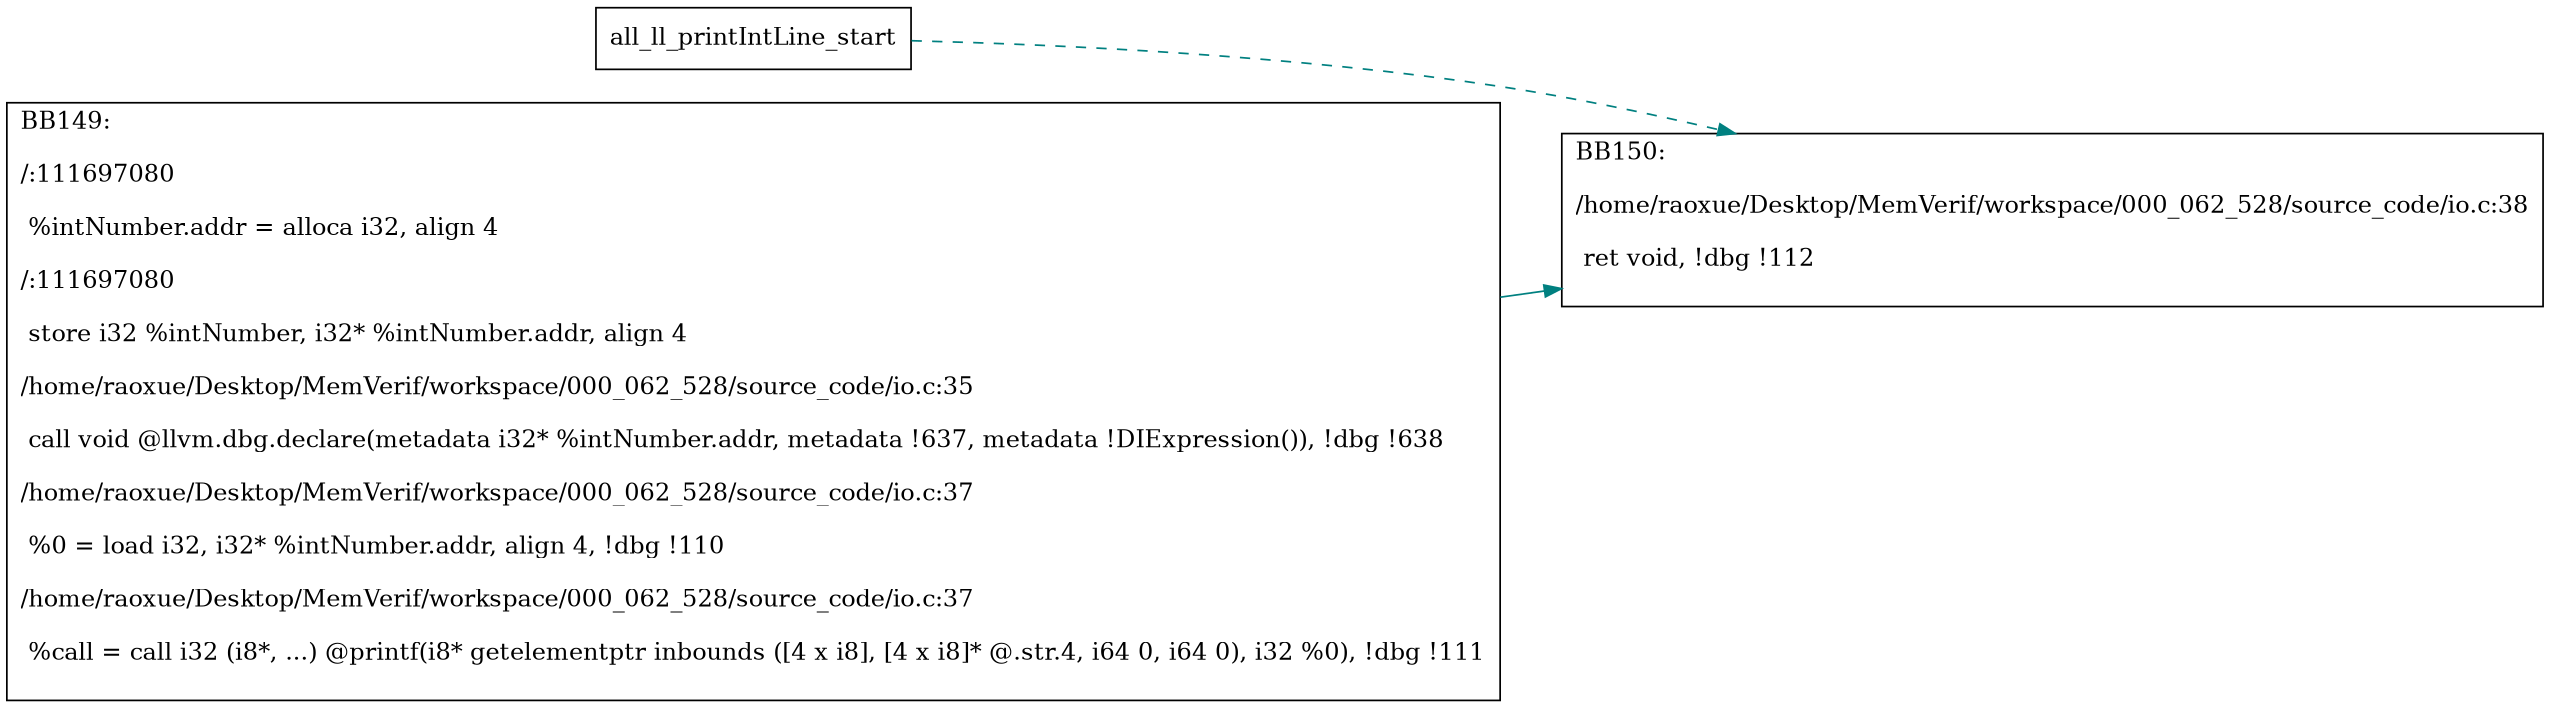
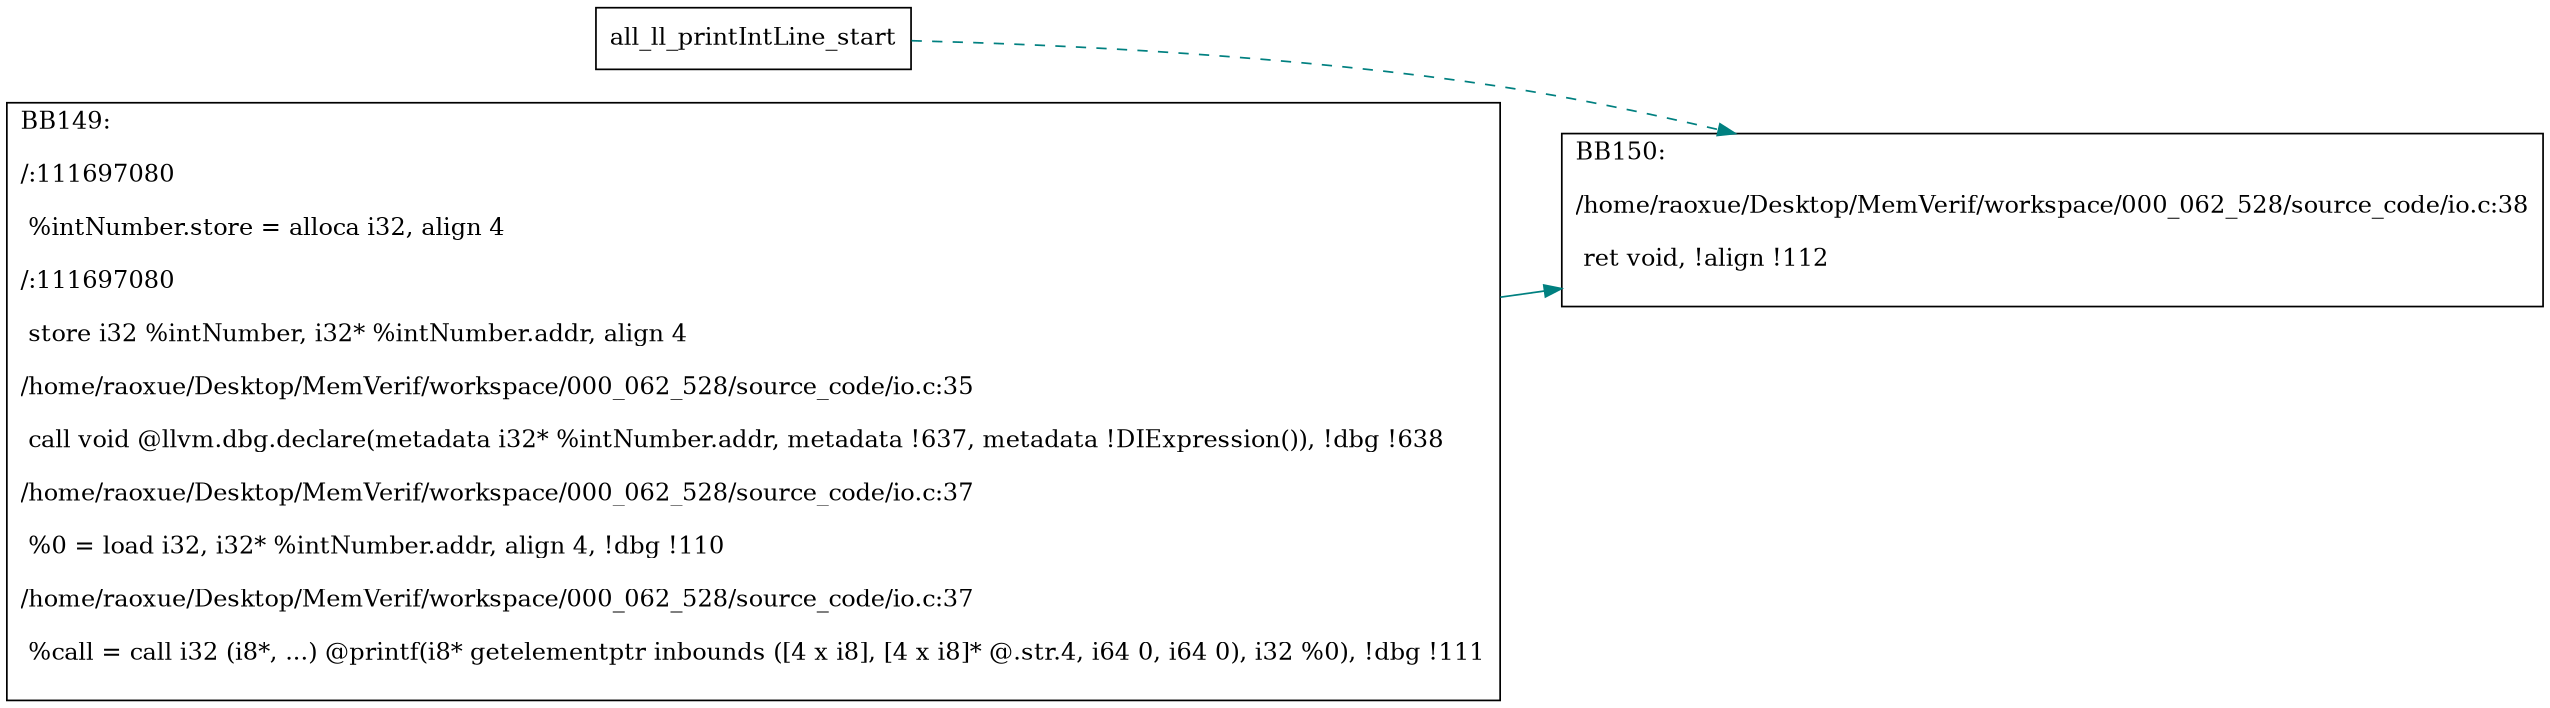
(260, 228) -> (263, 228)
(1695, 259) -> (1702, 259)
